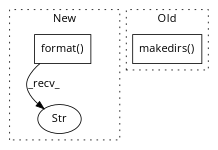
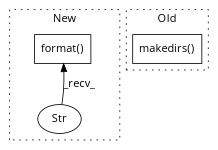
(27, 83) -> (64, 88)
